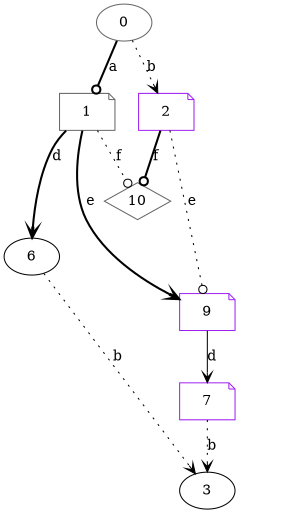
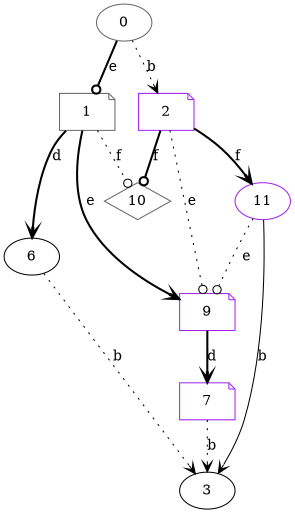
(113, 67) -> (113, 67)
none -> (263, 201)
(207, 352) -> (207, 352)
